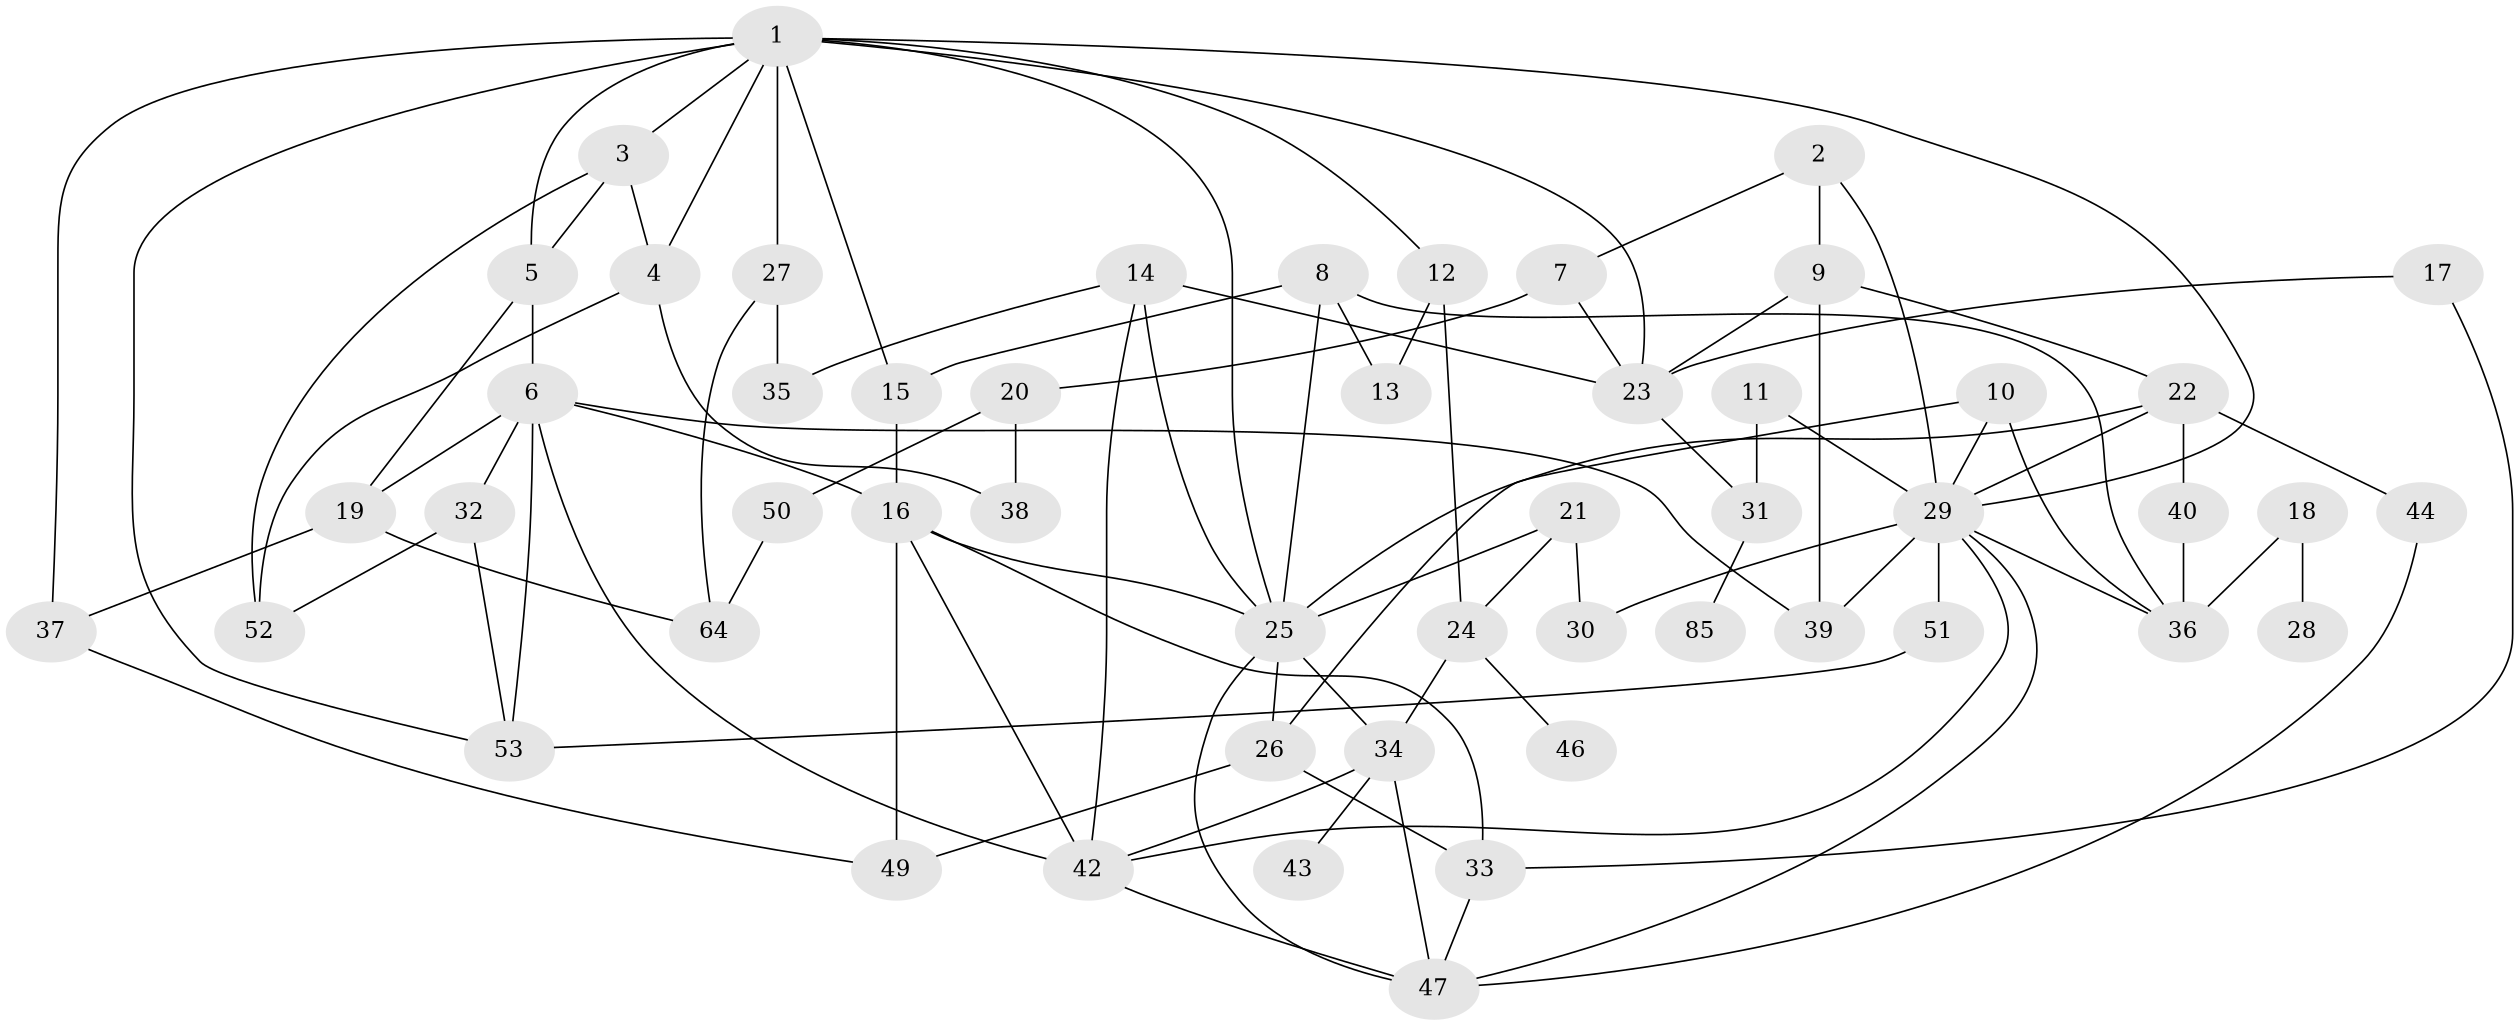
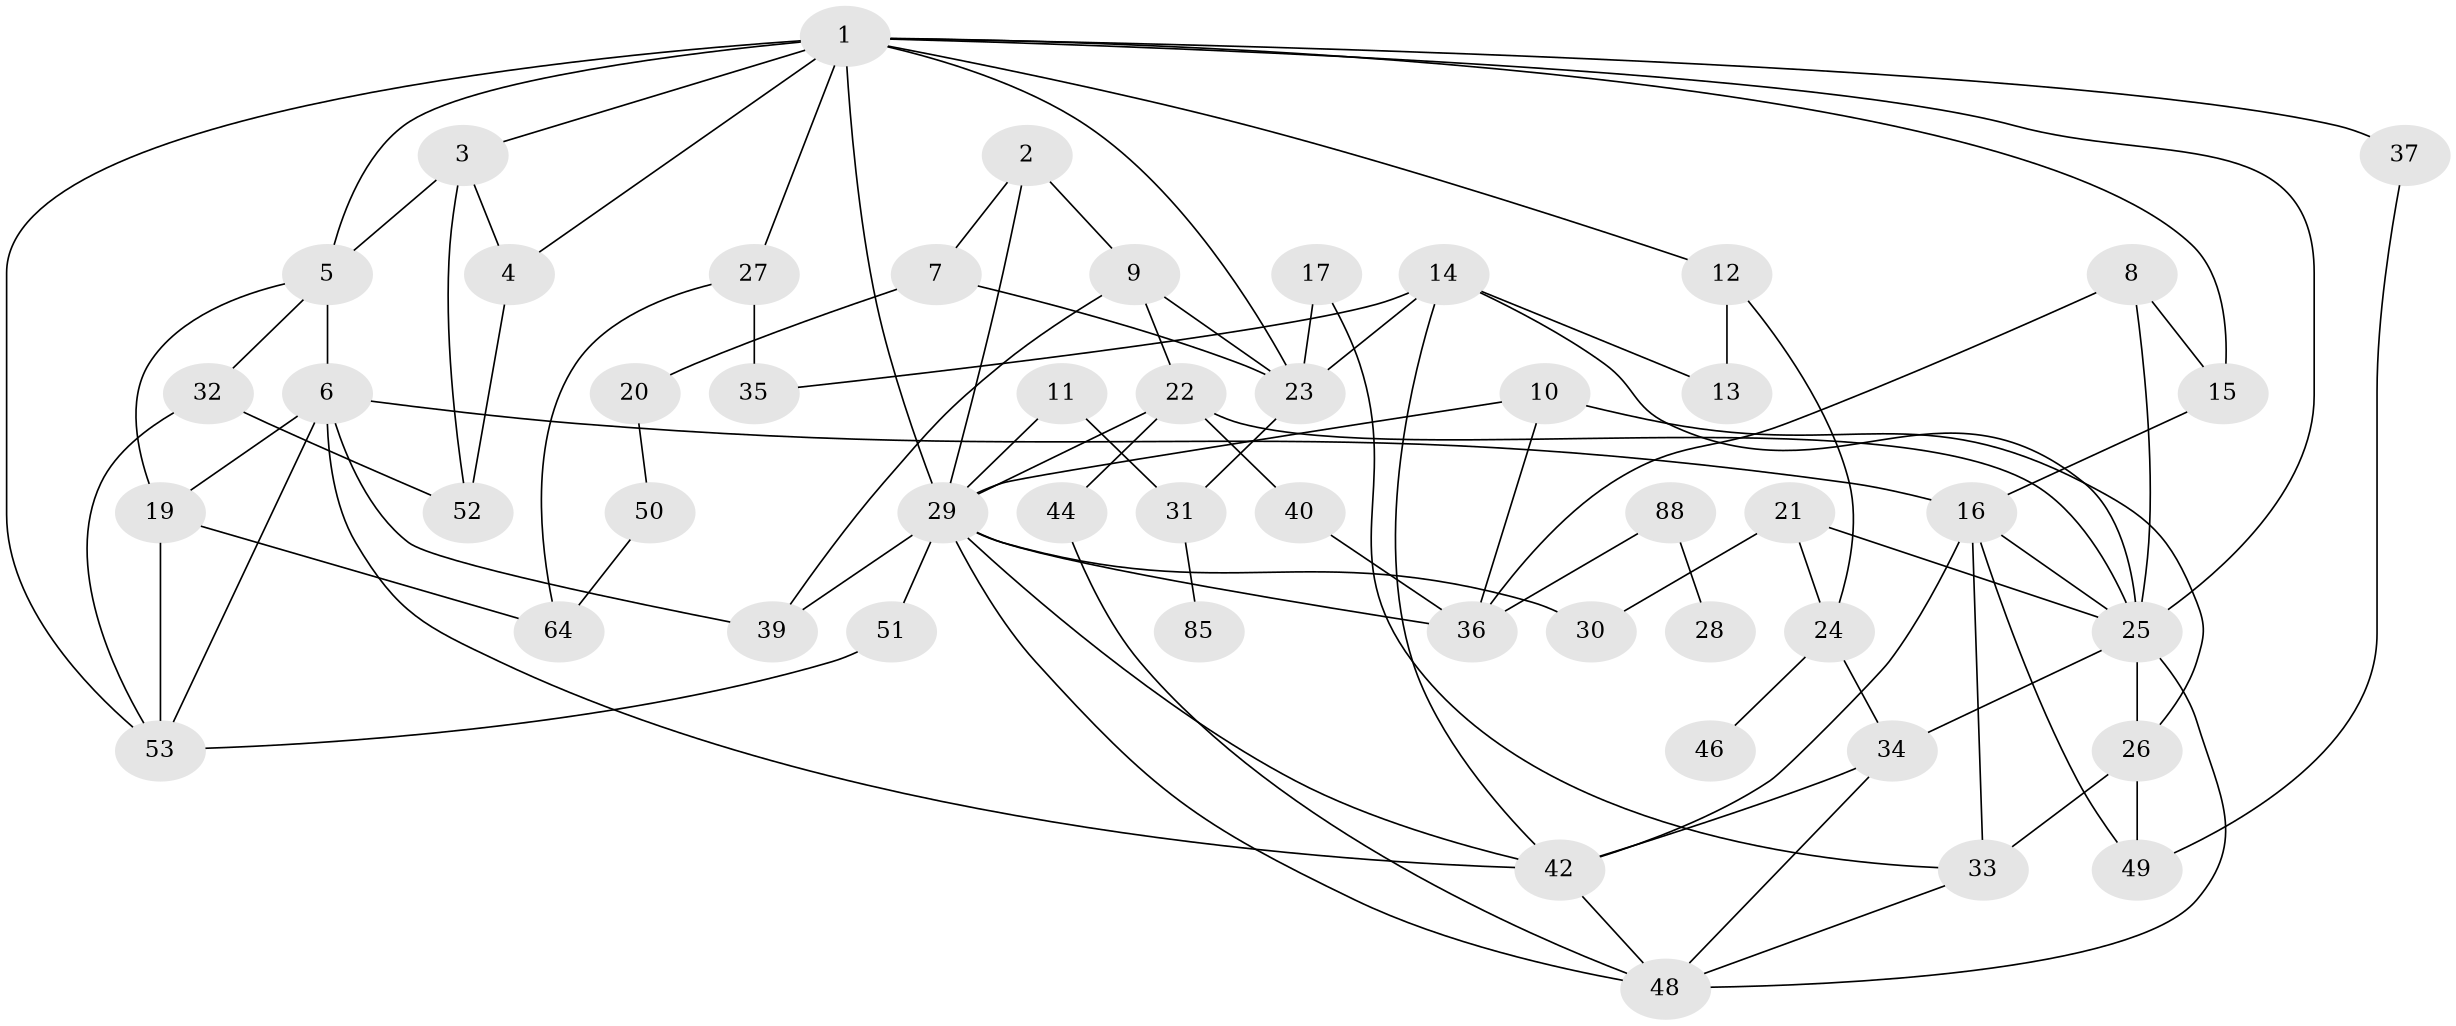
(1355, 334) -> (1586, 334)
(501, 453) -> (268, 334)
(1016, 513) -> none
(2303, 513) -> (1671, 513)
(201, 572) -> (160, 632)
(1299, 870) -> none
(1434, 989) -> (1666, 989)
